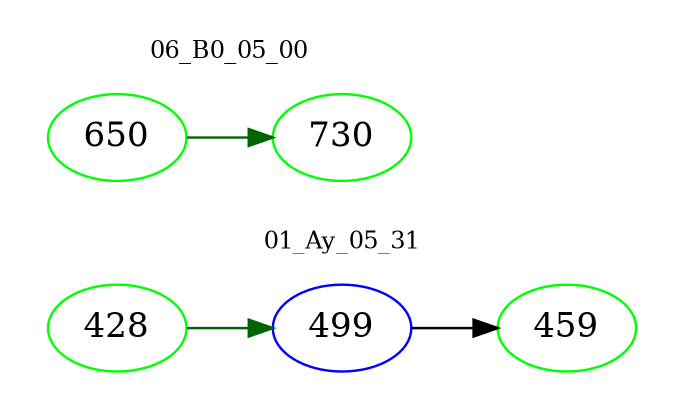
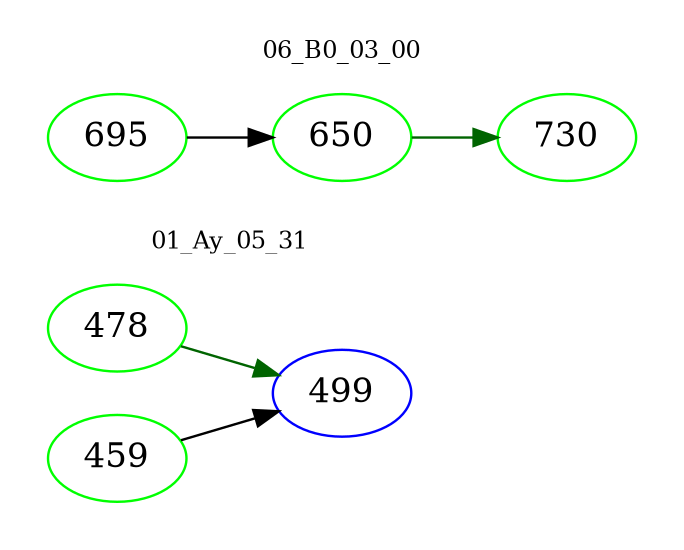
(230, 52) -> (342, 52)
none -> (117, 138)
(117, 328) -> (117, 328)
(442, 328) -> (218, 429)
